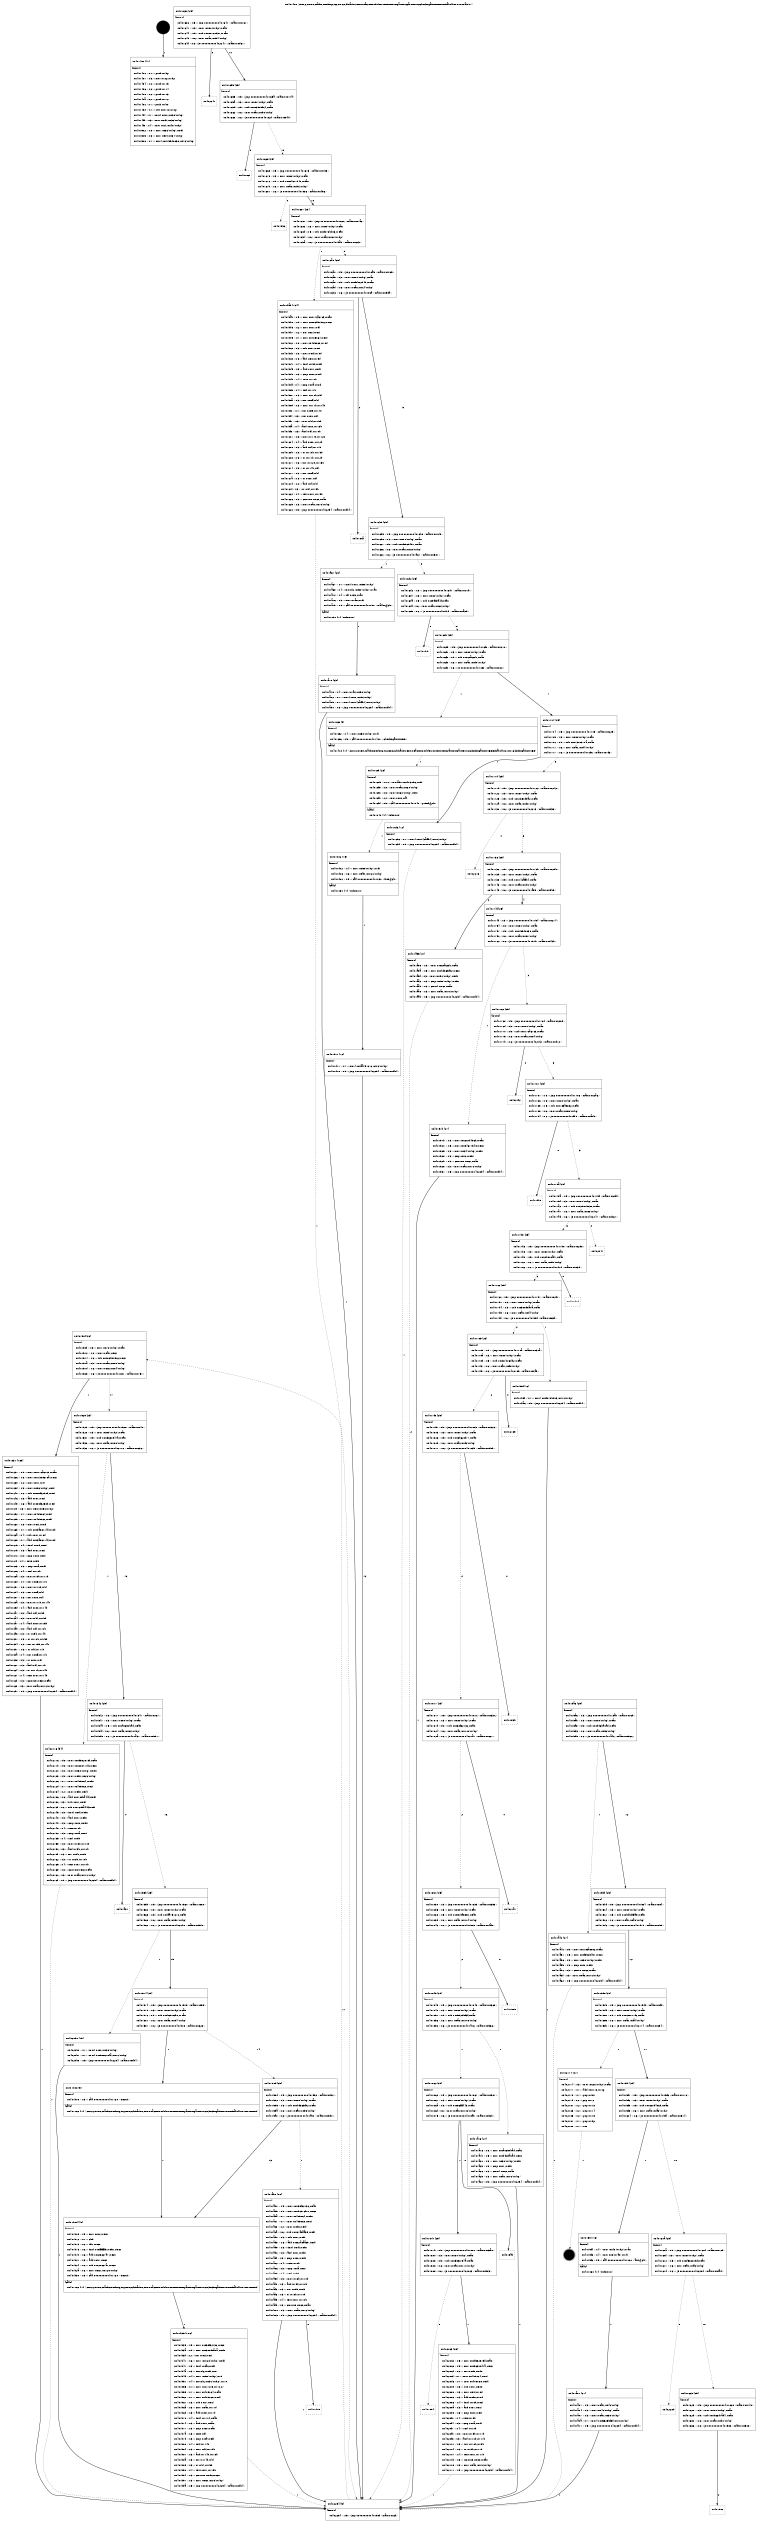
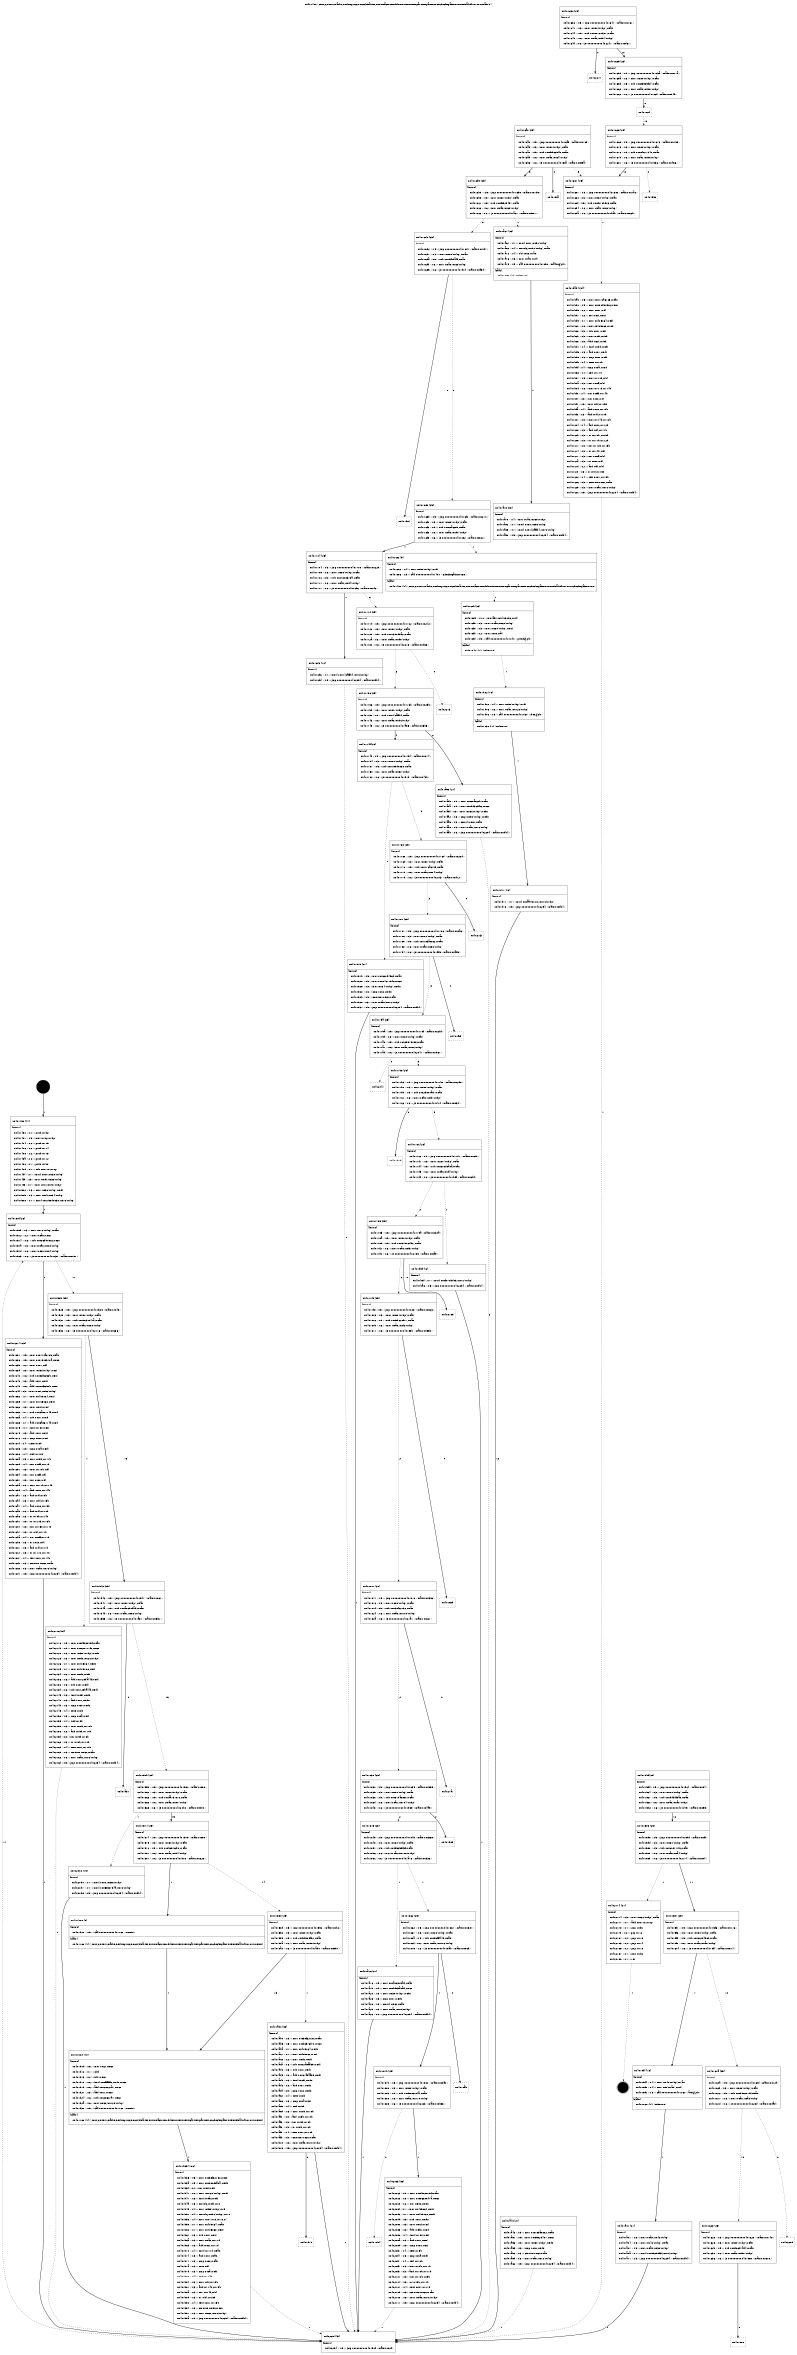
(275, 138) -> (644, 120)
(343, 251) -> (577, 171)
none -> (43, 1209)
(355, 1604) -> none
(600, 1720) -> none
